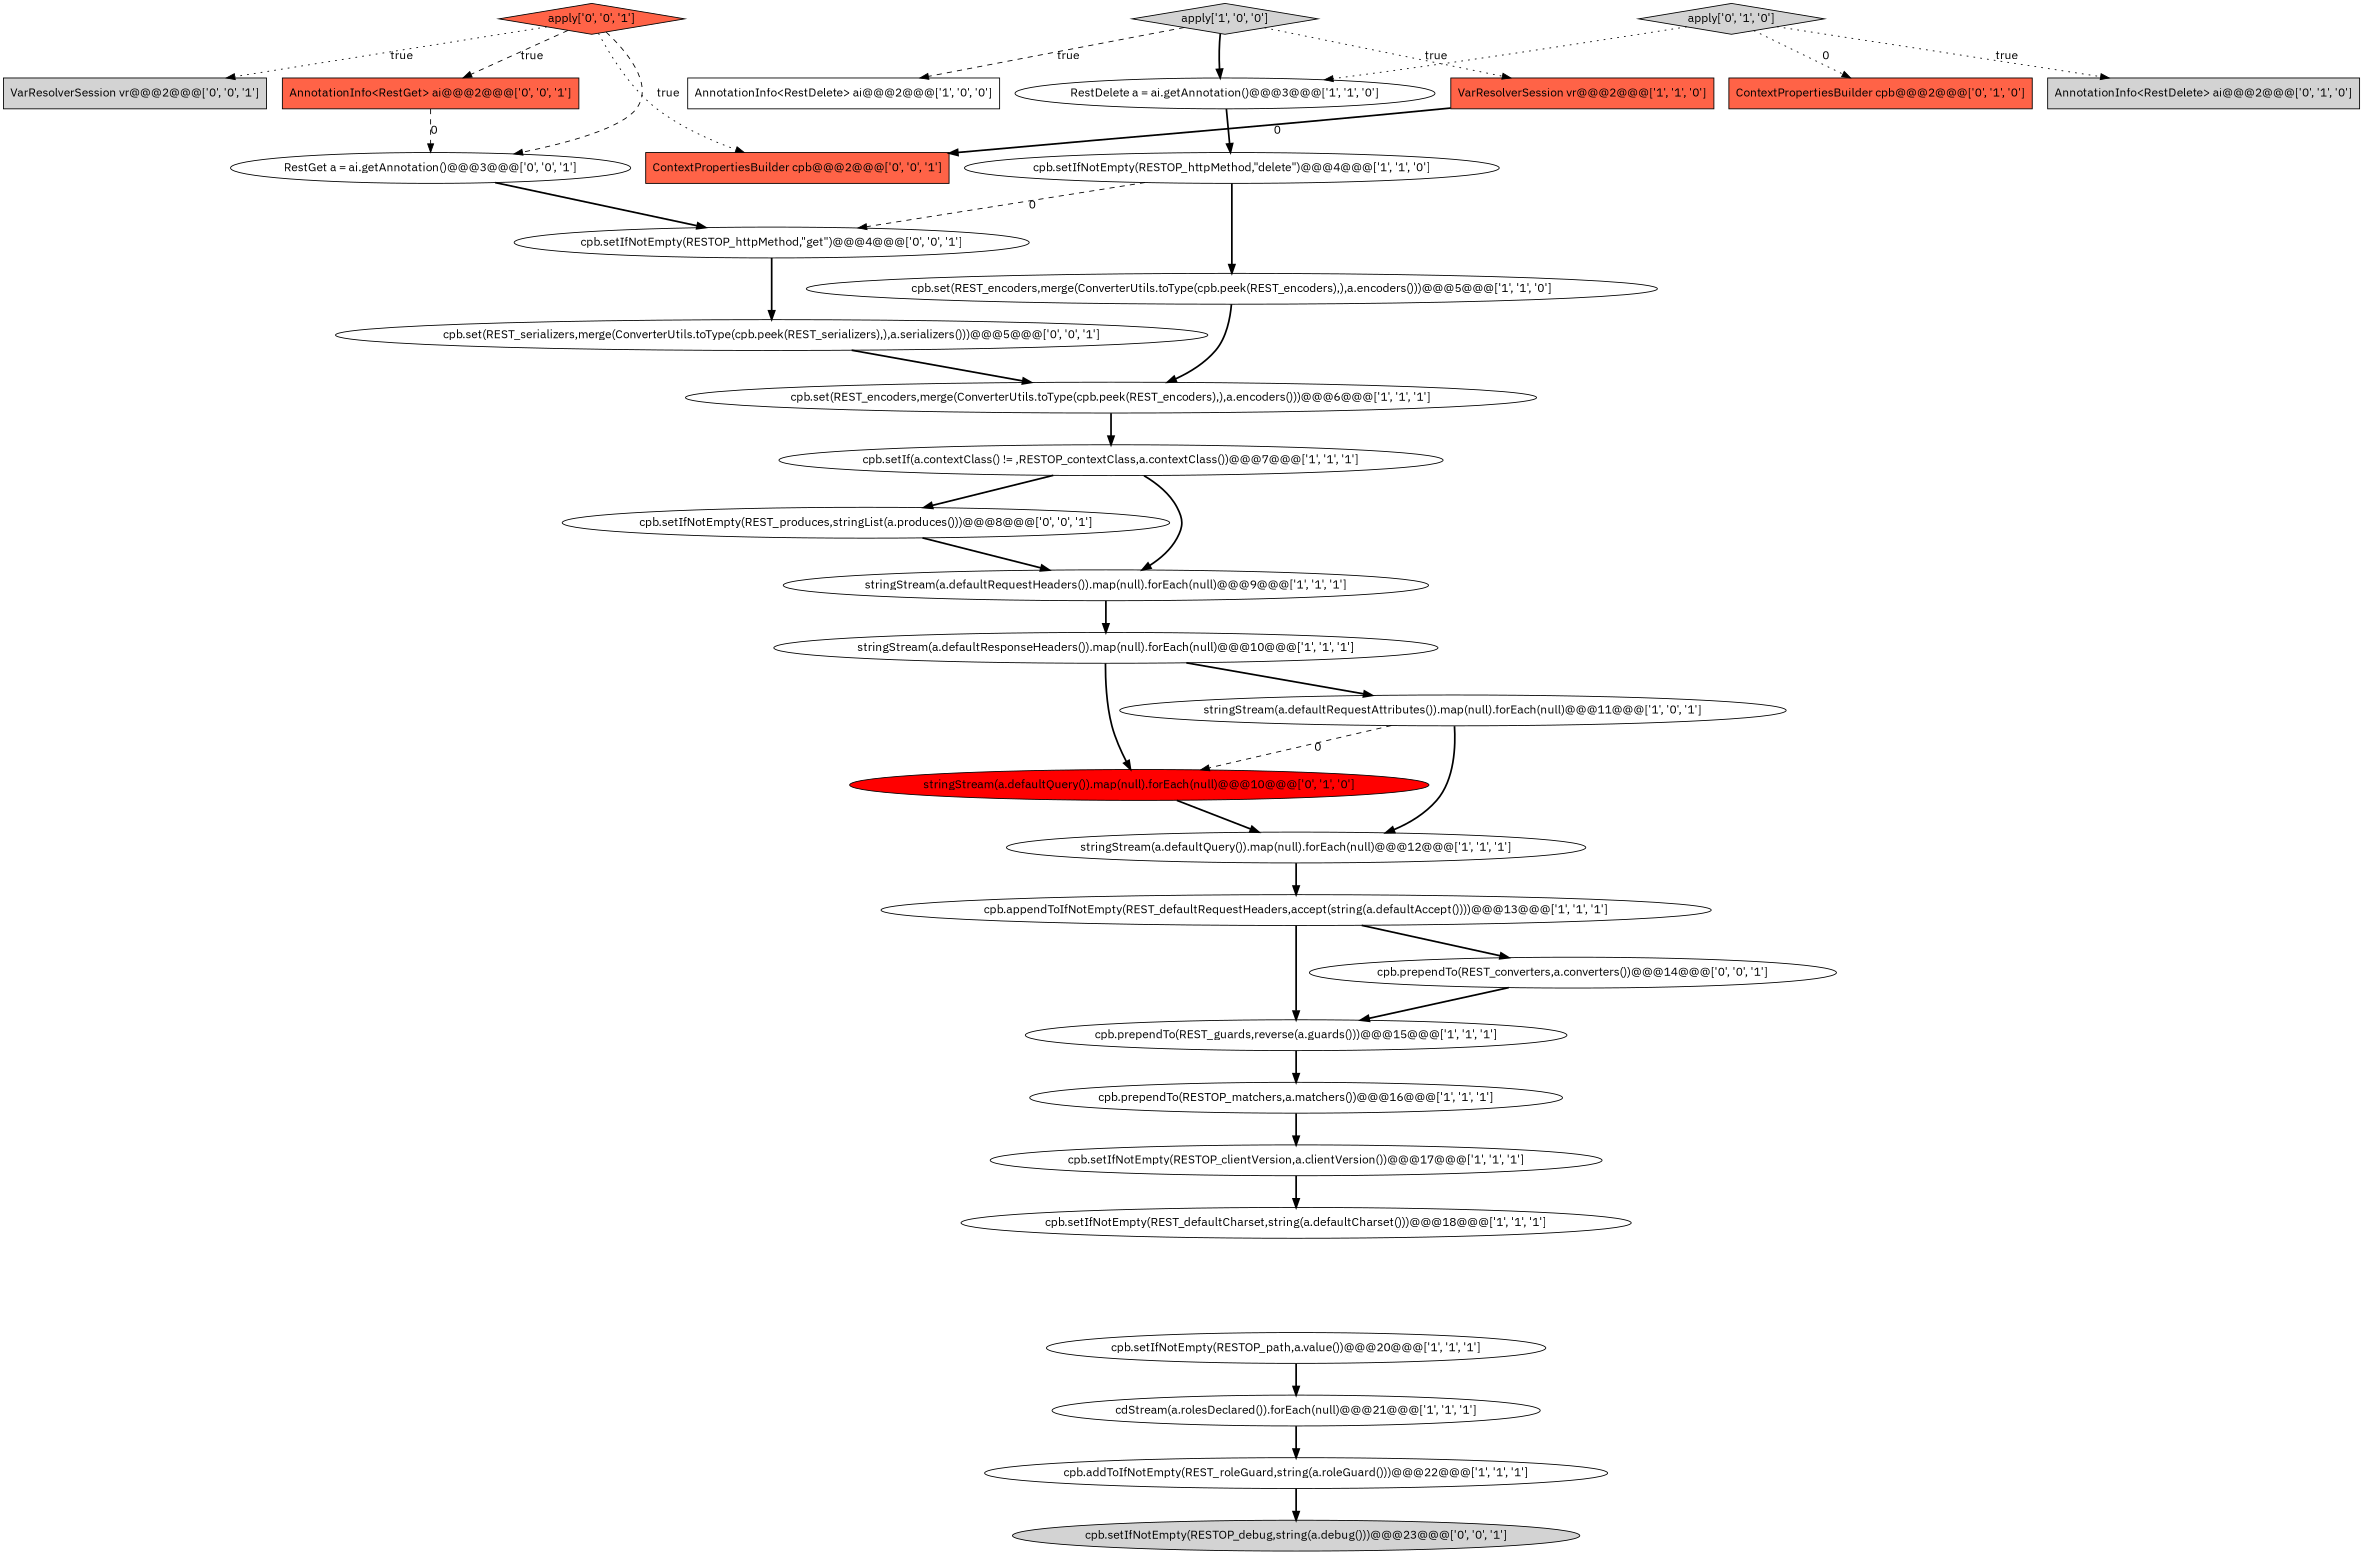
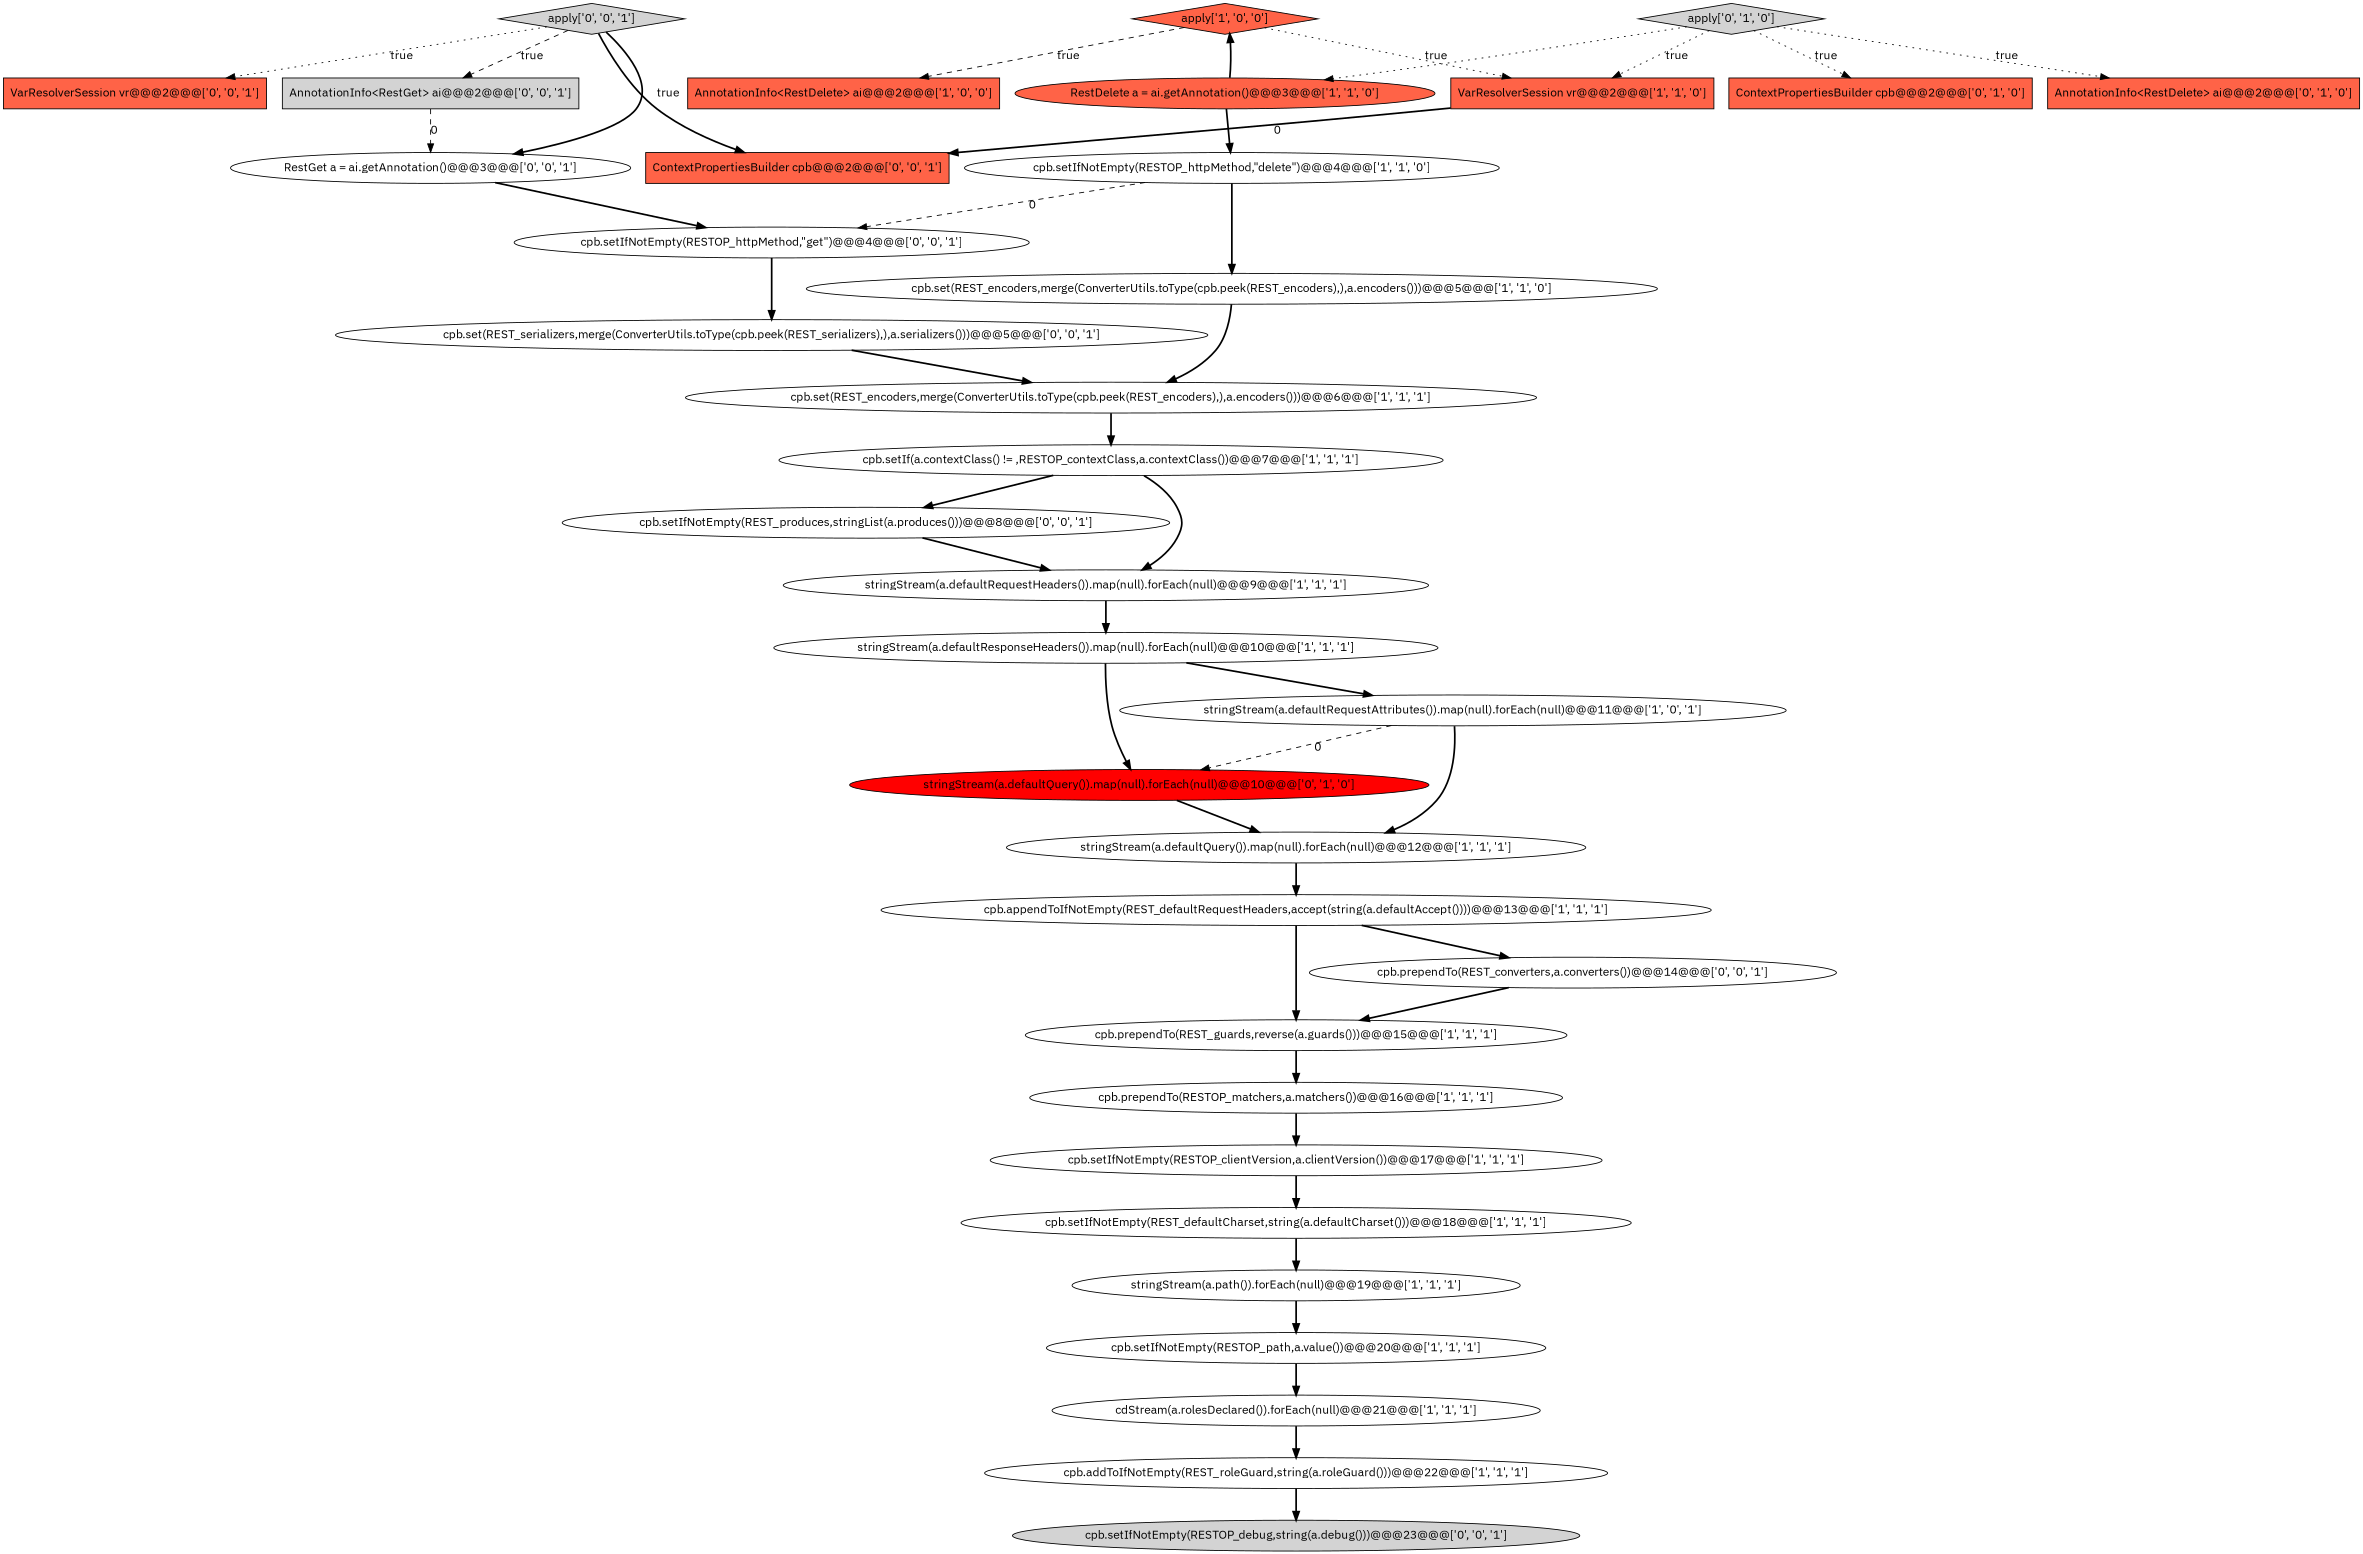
(592, 19) -> (592, 19)
(1225, 19) -> (1225, 19)
(1219, 51) -> (1231, 60)
none -> (1665, 52)
(1826, 56) -> (1826, 56)
(135, 93) -> (135, 93)
(431, 93) -> (431, 93)
(844, 93) -> (844, 93)
(1225, 93) -> (1225, 93)
(2204, 93) -> (2204, 93)
(654, 107) -> (654, 107)
(623, 119) -> (623, 119)
none -> (1296, 1285)
